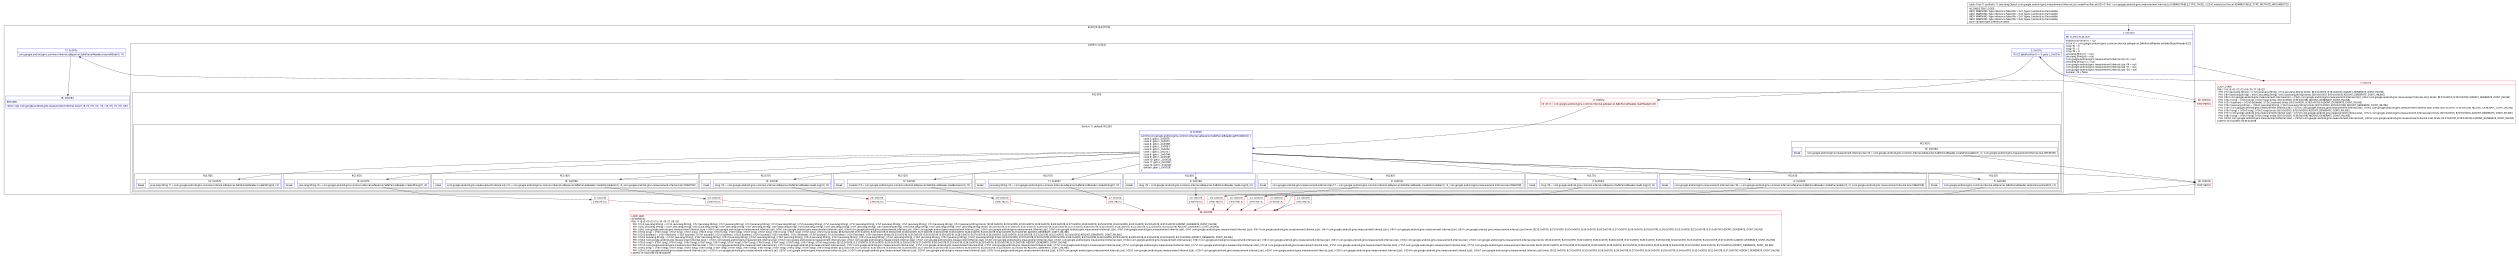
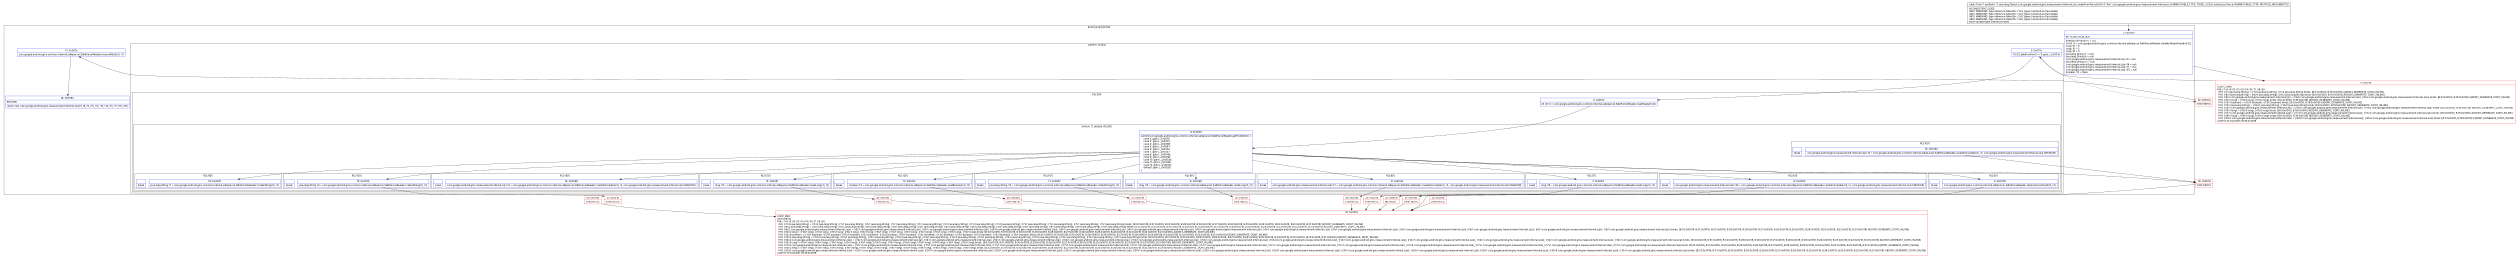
(1599, 102) -> (1599, 102)
(677, 195) -> none
(1256, 202) -> (1390, 202)
(699, 205) -> none
